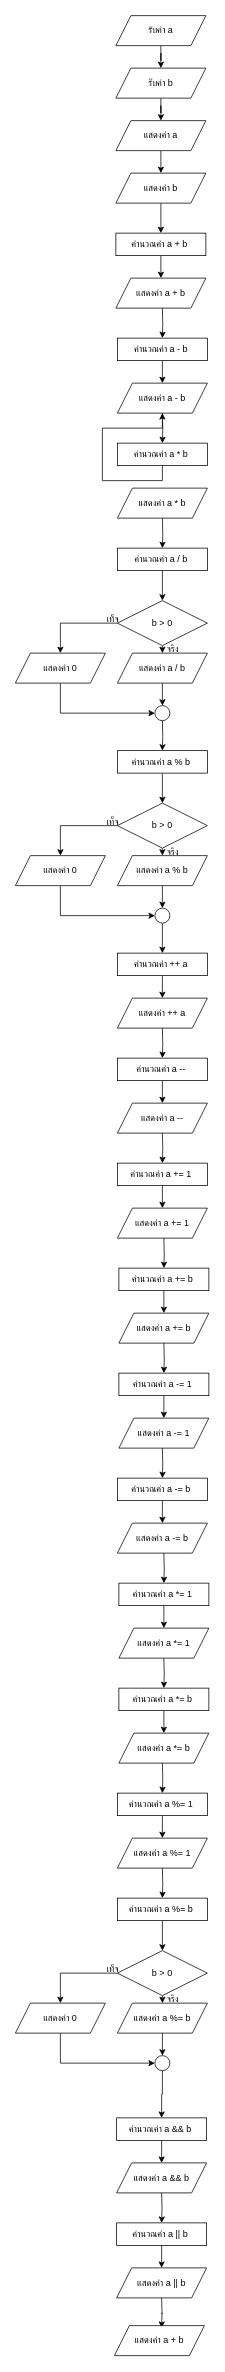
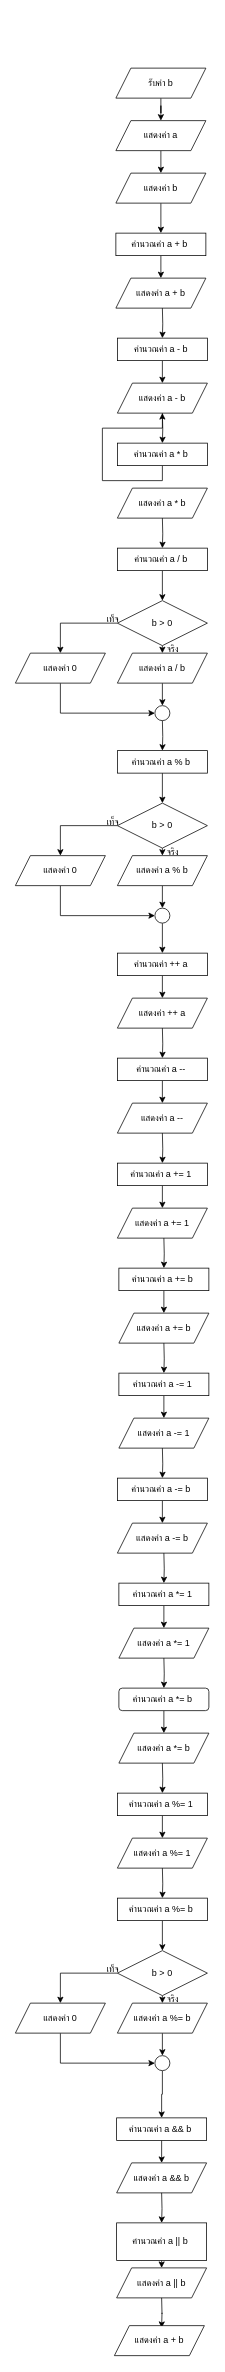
(161, 30) -> none
(161, 59) -> none
(164, 1699) -> (164, 1699)
(162, 2234) -> (162, 2241)
